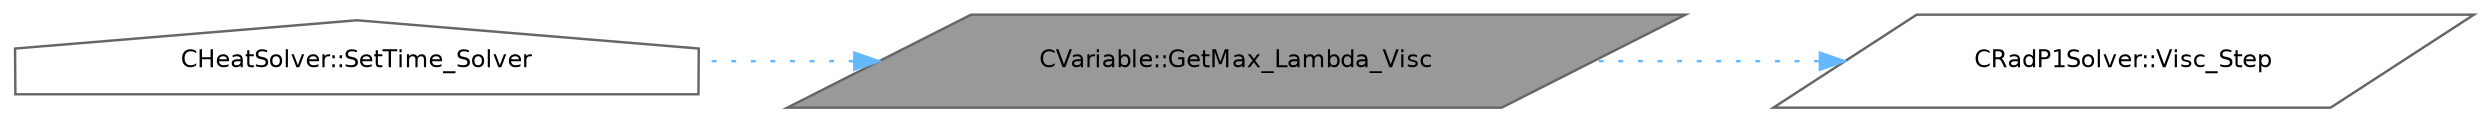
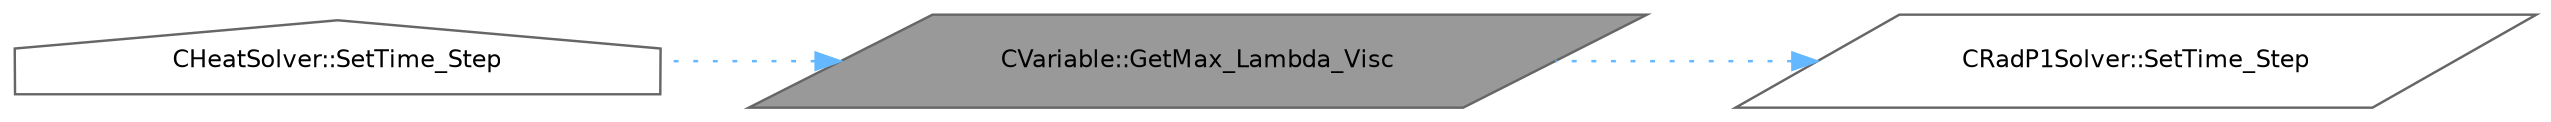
(357, 61) -> (338, 61)
(2124, 61) -> (2136, 61)
